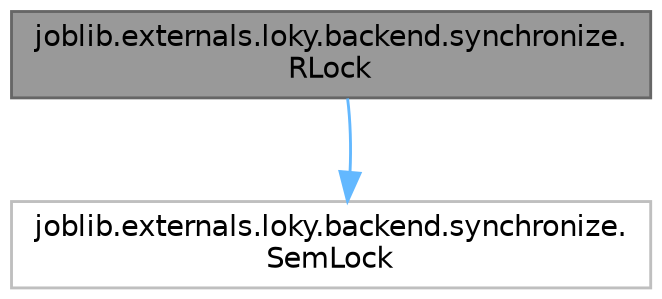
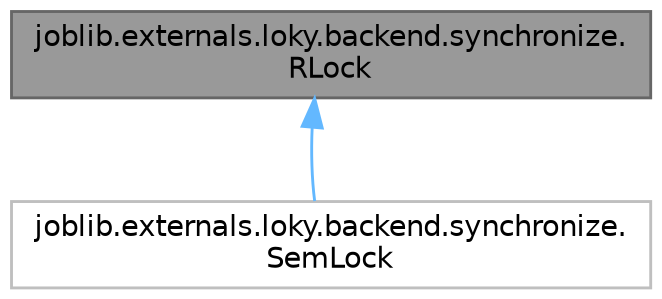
(350, 135) -> (312, 164)
